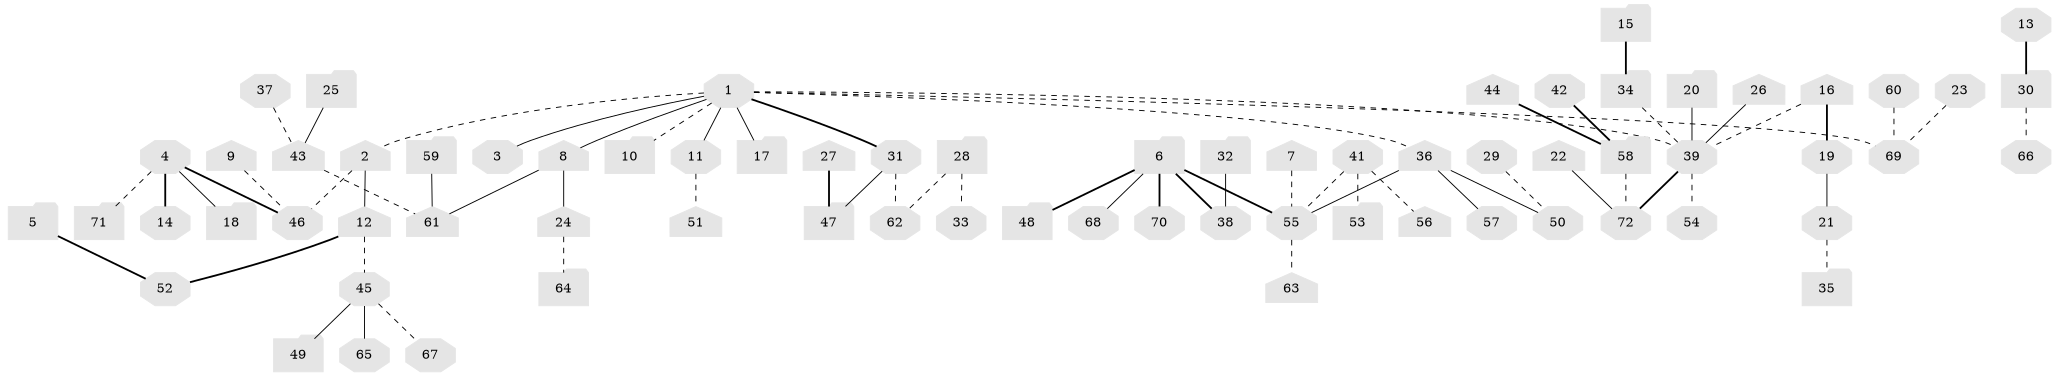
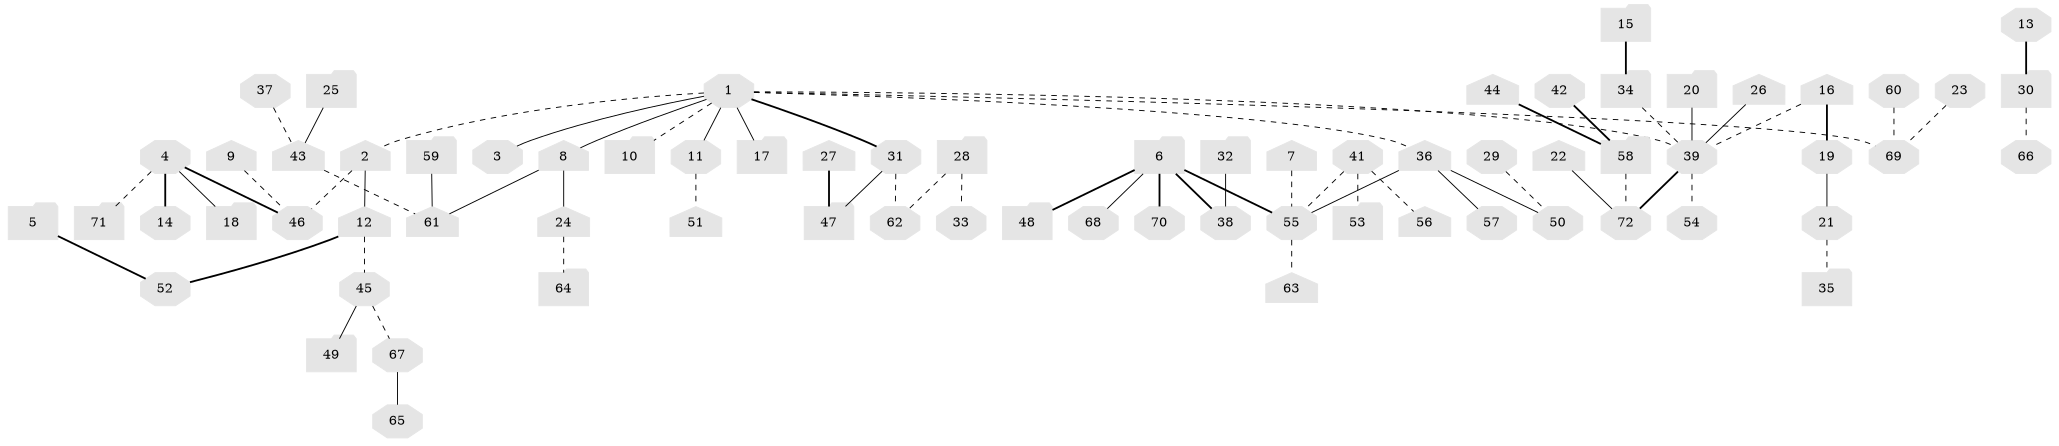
(364, 322) -> (398, 388)
